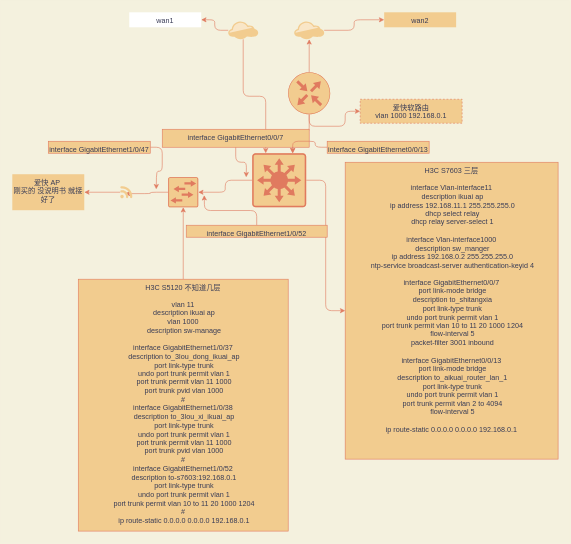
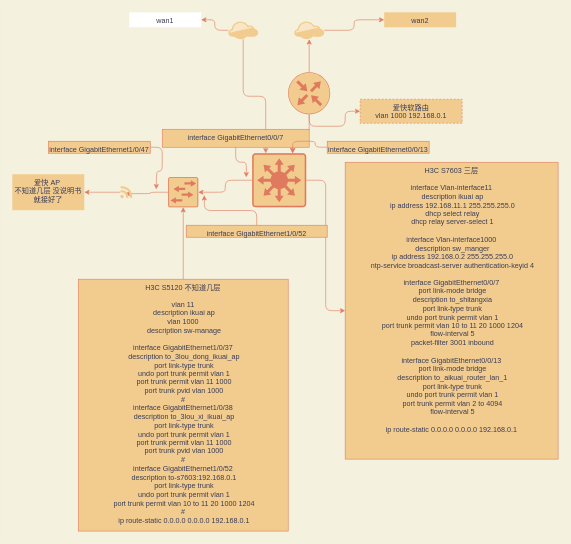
(48, 191) -> (48, 191)
